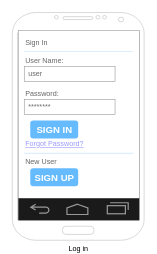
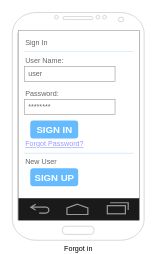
(79, 249) -> (79, 249)
